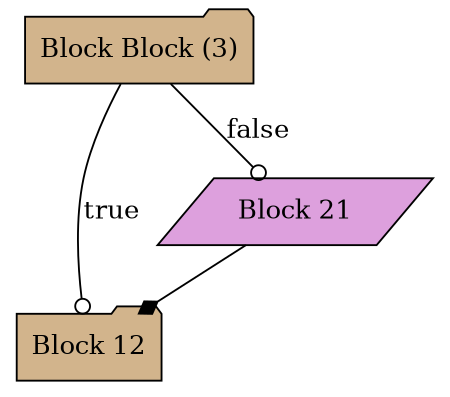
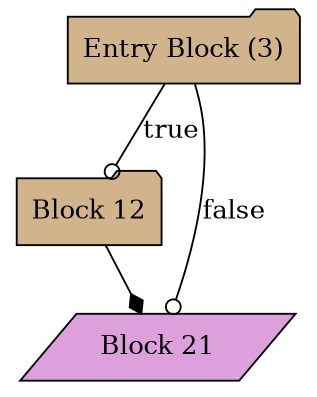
(139, 50) -> (184, 50)
(202, 273) -> (118, 269)
